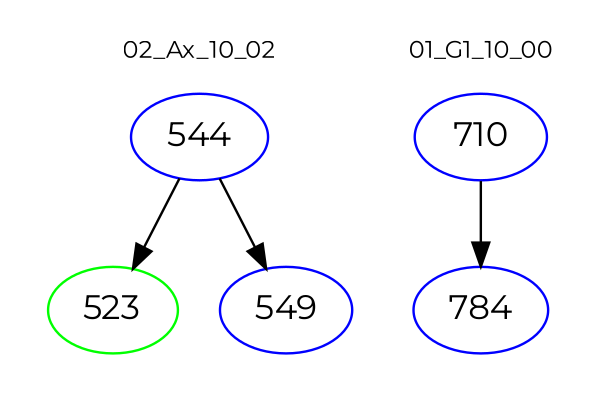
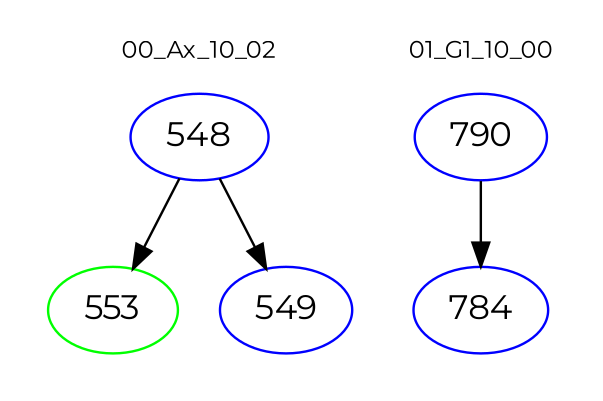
(200, 52) -> (200, 52)
(200, 137) -> (200, 137)
(481, 137) -> (481, 137)
(113, 310) -> (113, 310)
